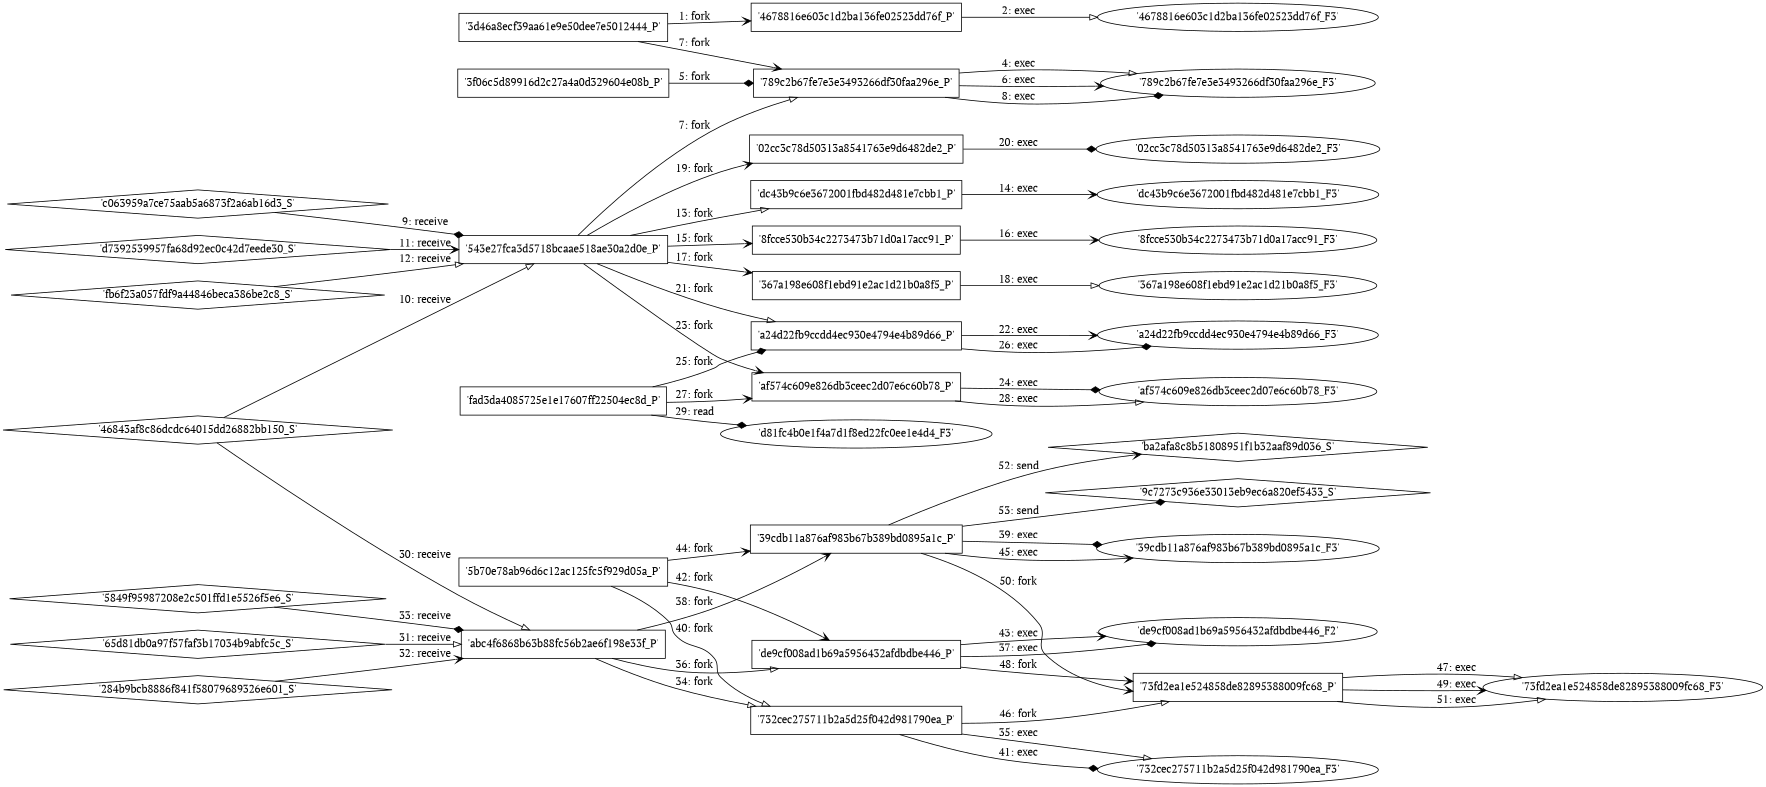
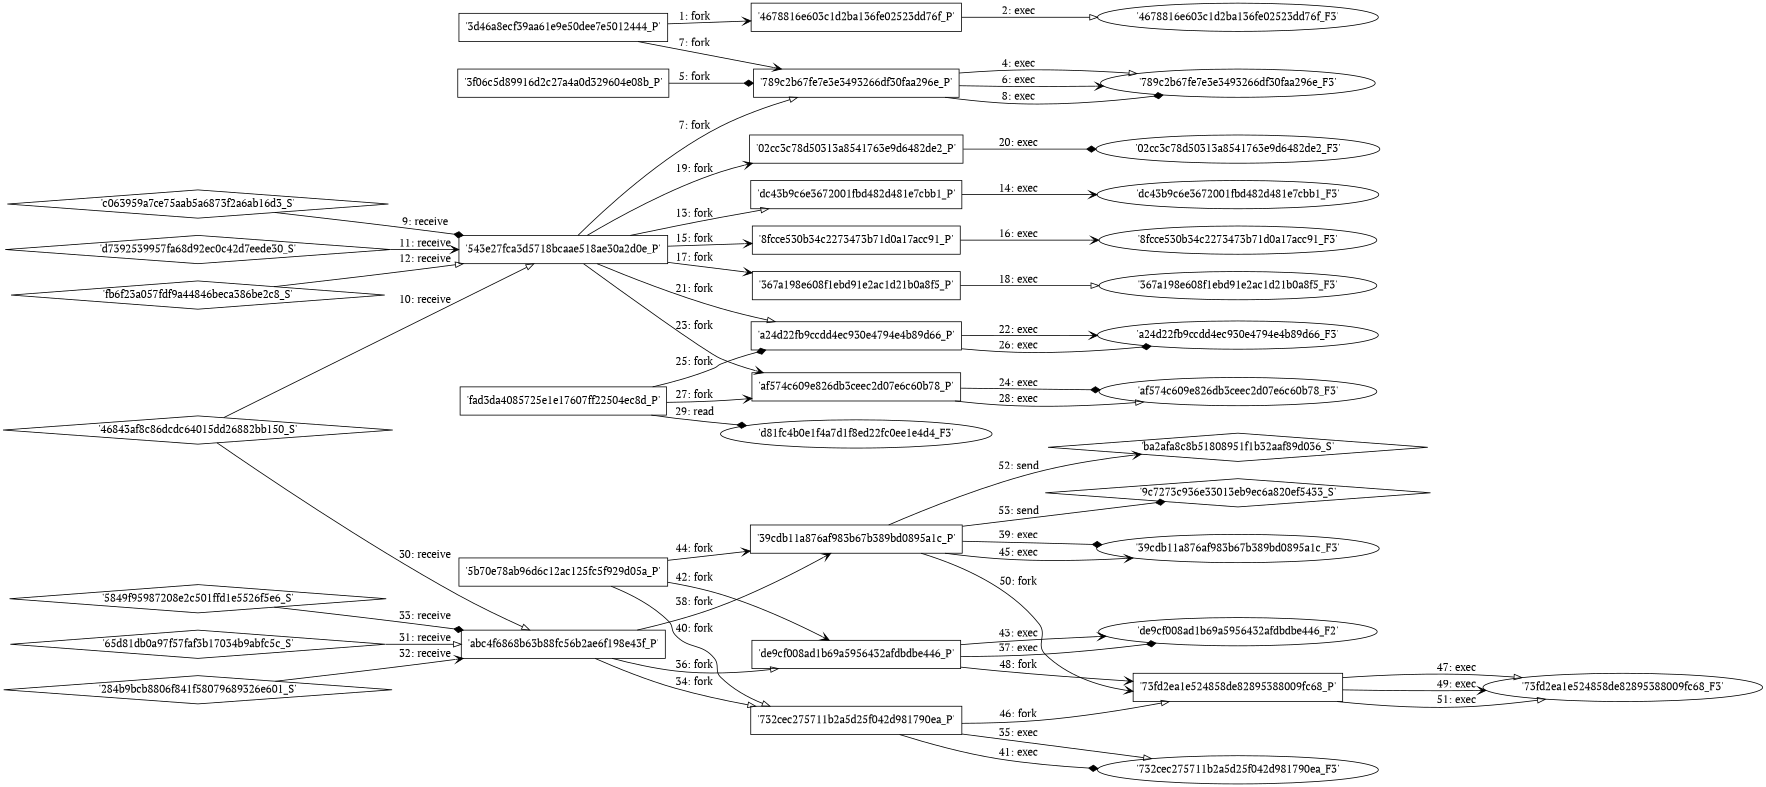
(563, 644) -> (563, 644)
(198, 690) -> (198, 690)
